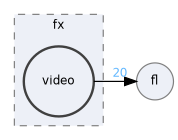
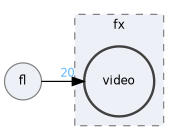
(111, 81) -> (57, 81)
